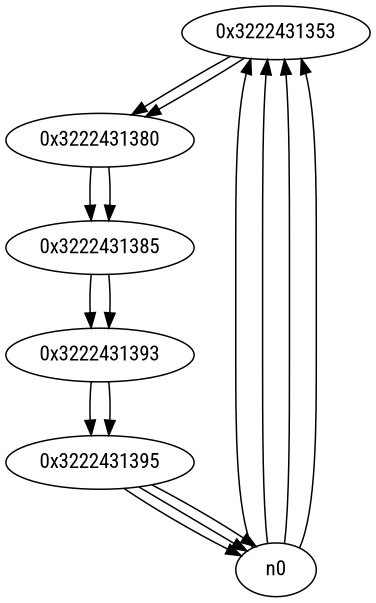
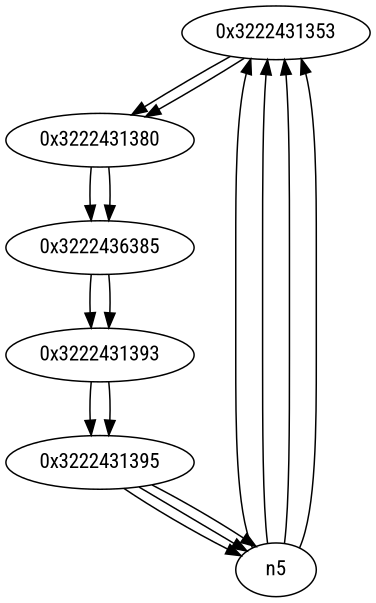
(100, 248) -> (100, 248)
(276, 570) -> (276, 570)
